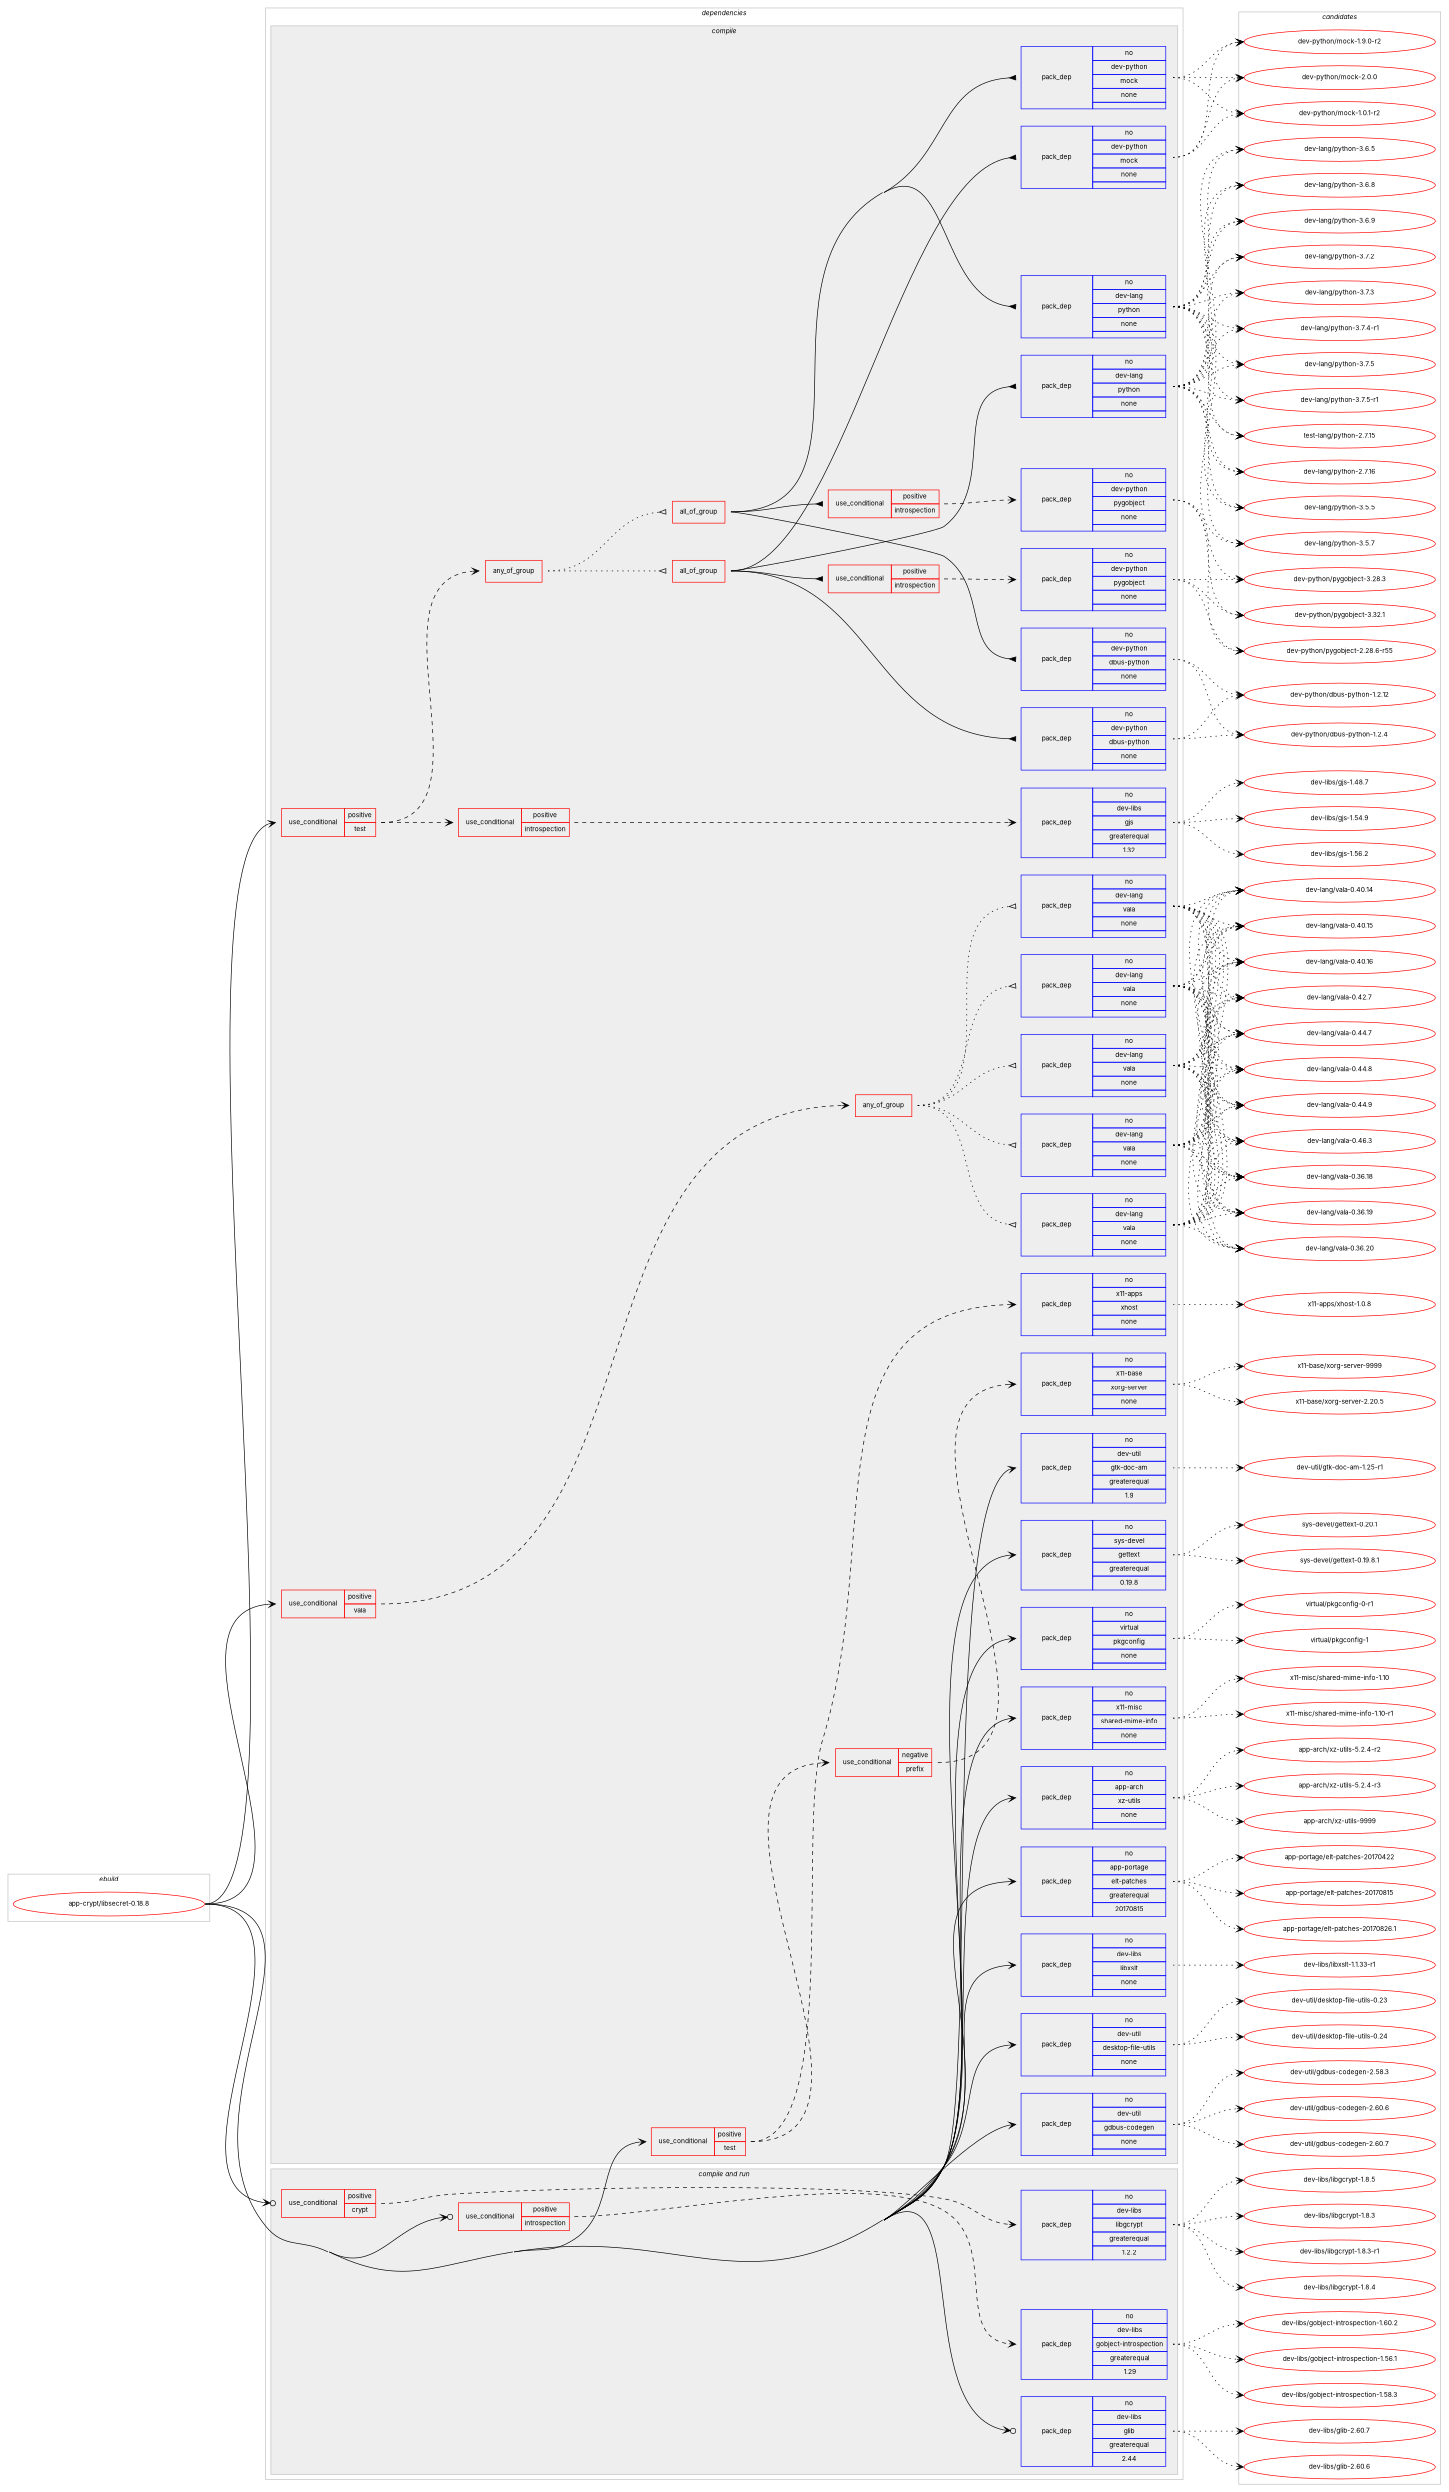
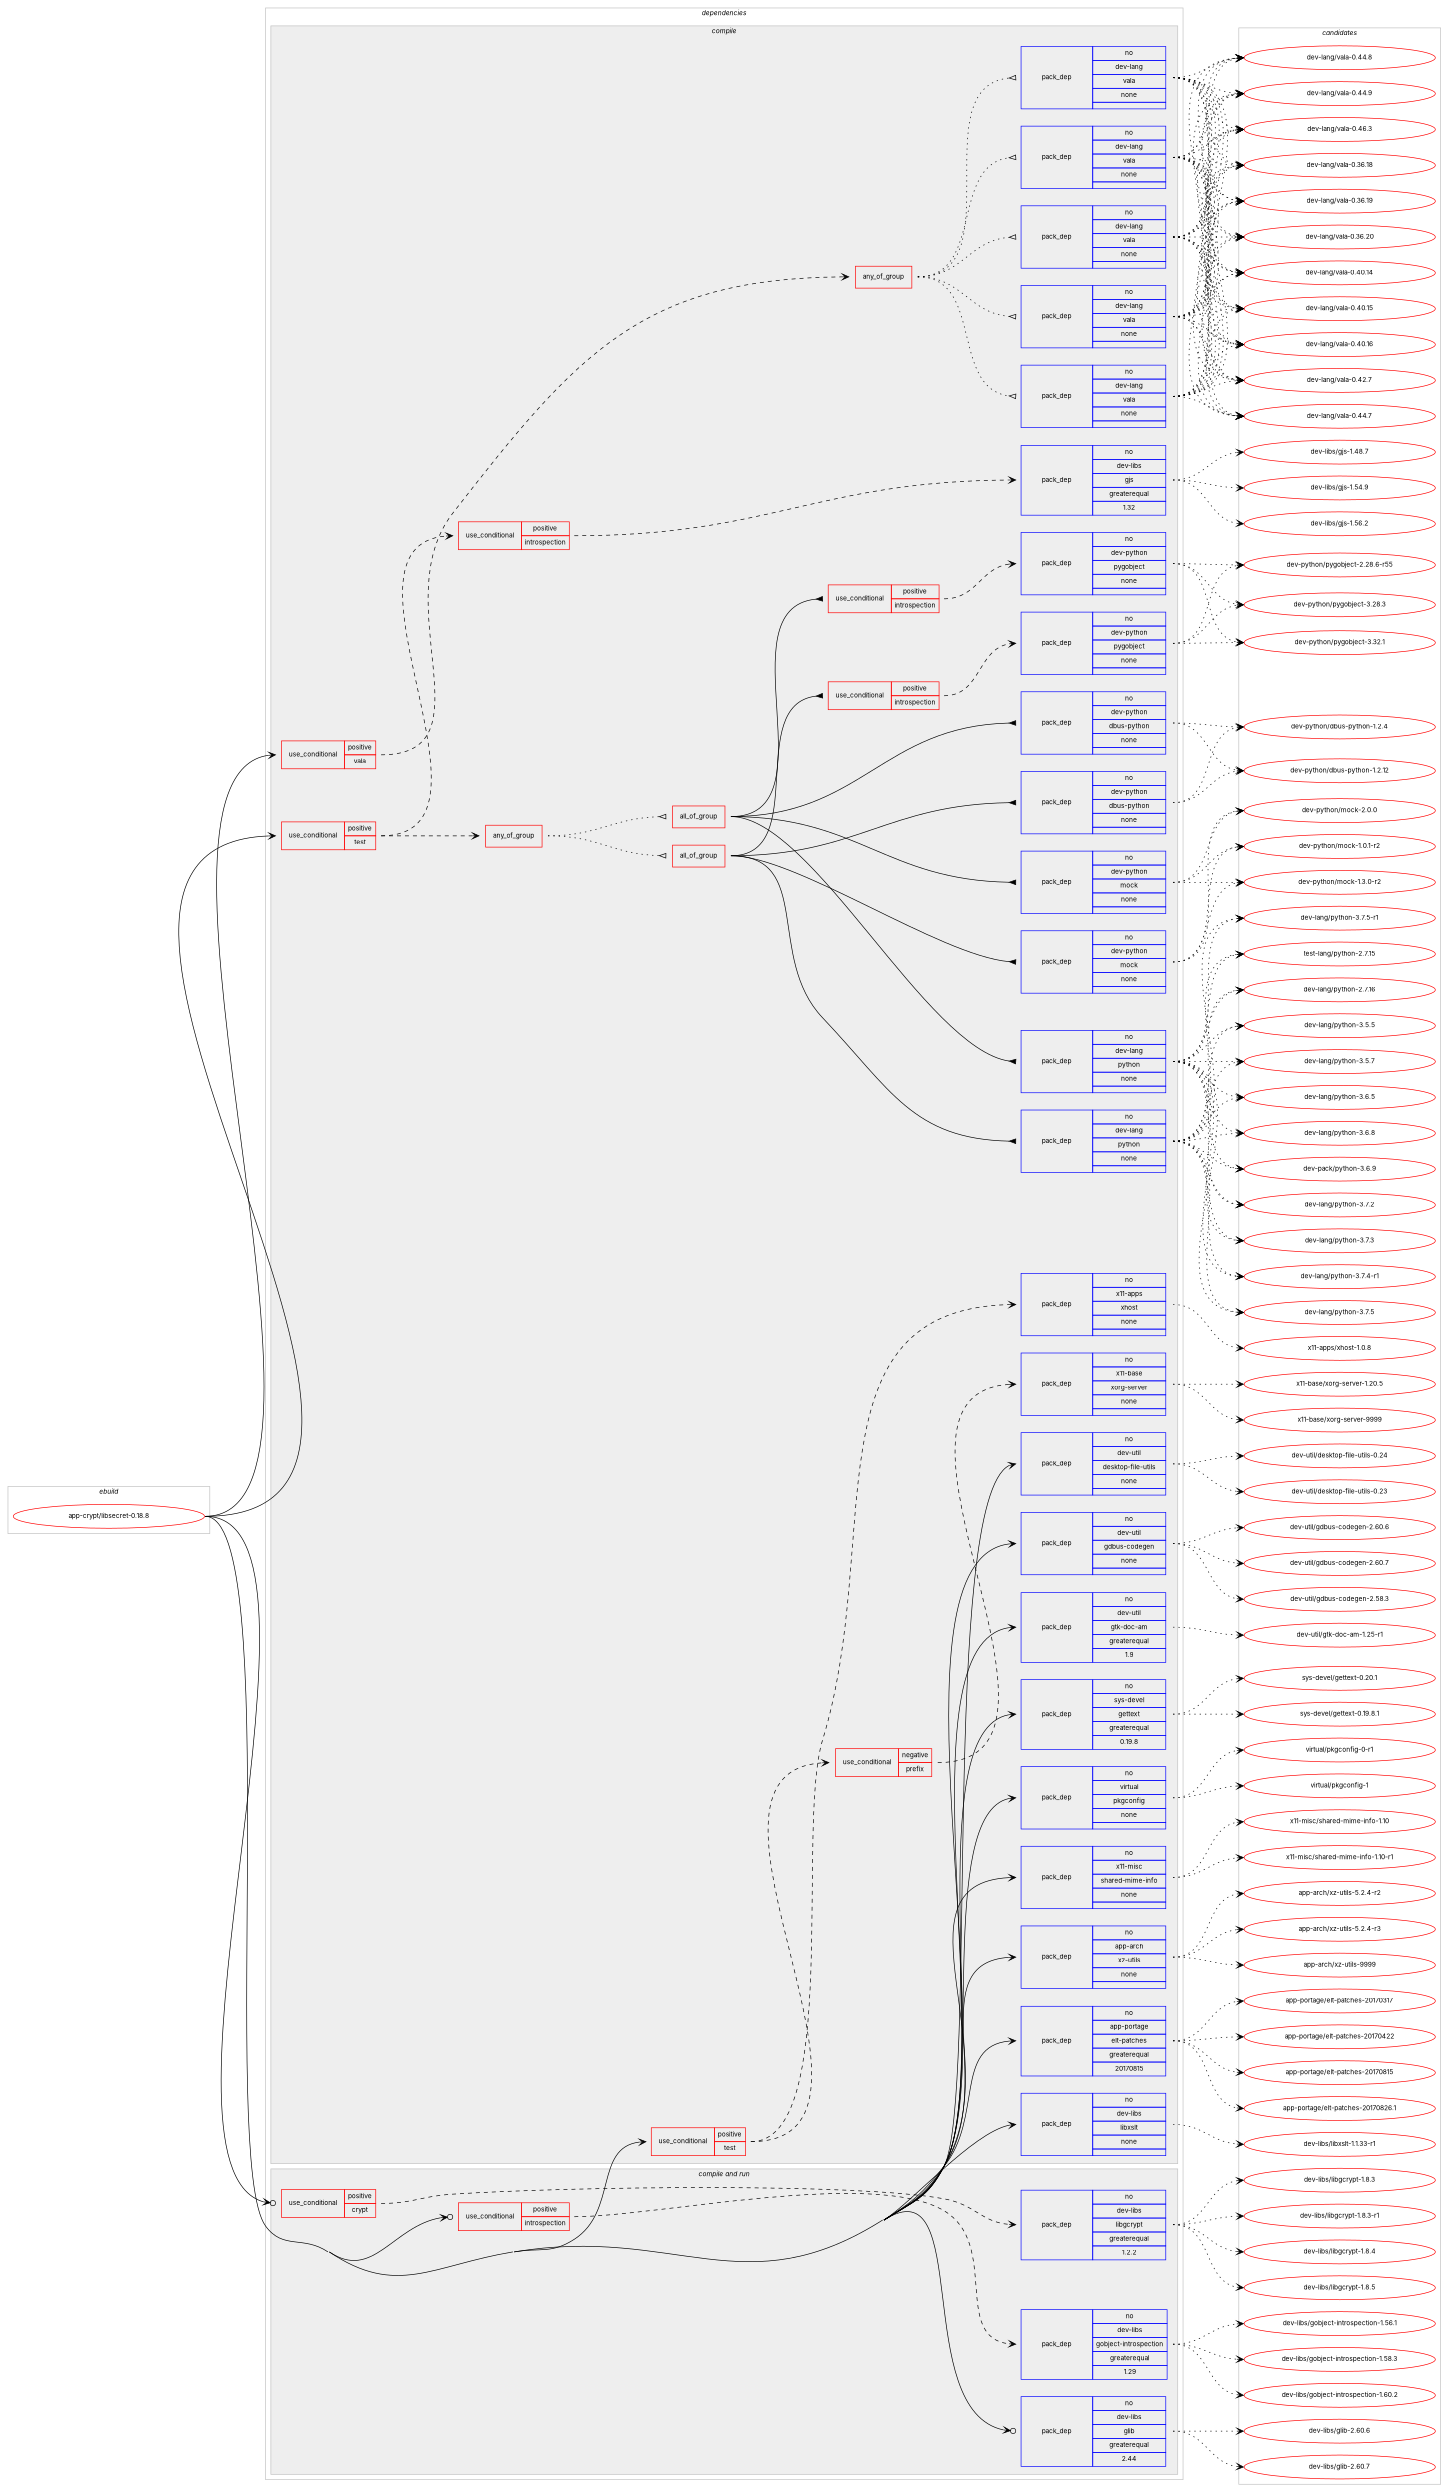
(1340, 42) -> (1340, 882)
(1340, 221) -> (1340, 1169)
(1340, 1402) -> (1340, 1384)
none -> (1340, 2001)
